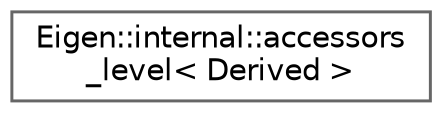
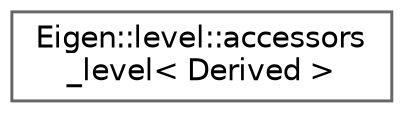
(221, 56) -> (202, 56)
